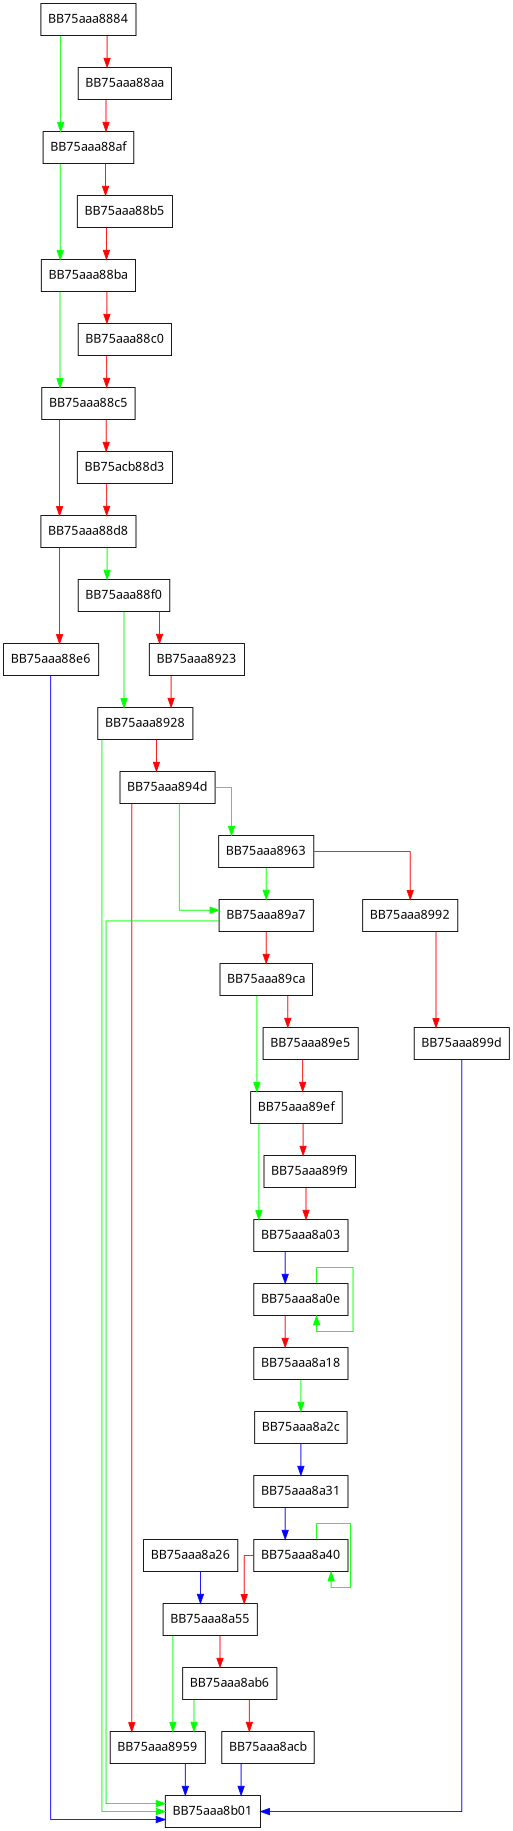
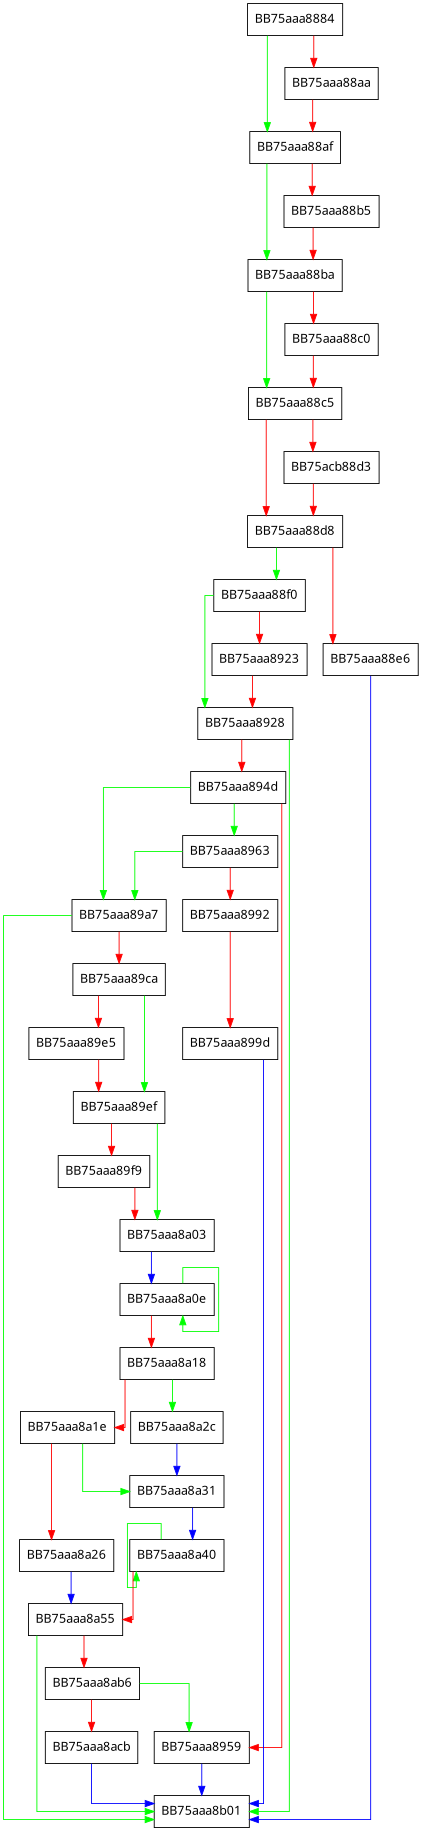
none -> (68, 1428)
(173, 1679) -> (37, 1778)
